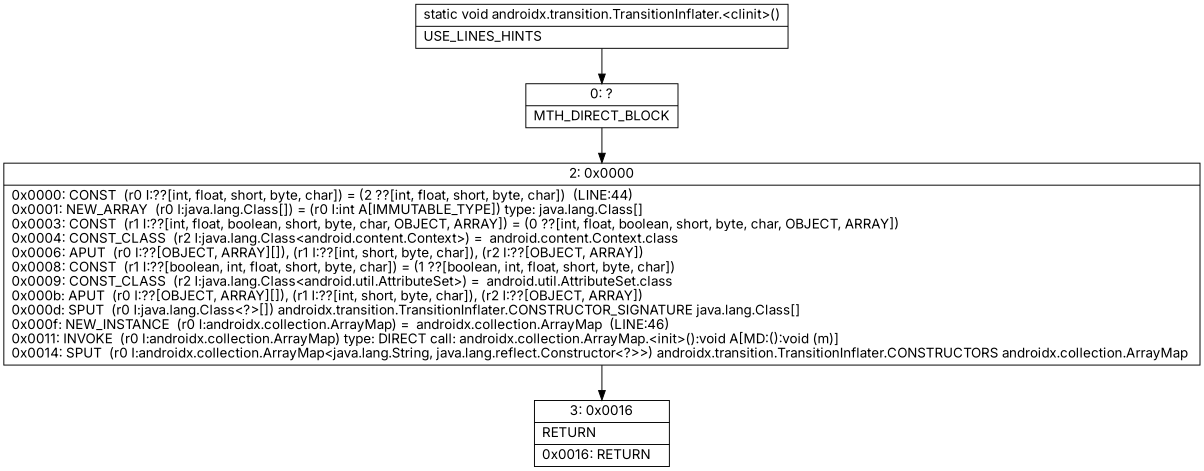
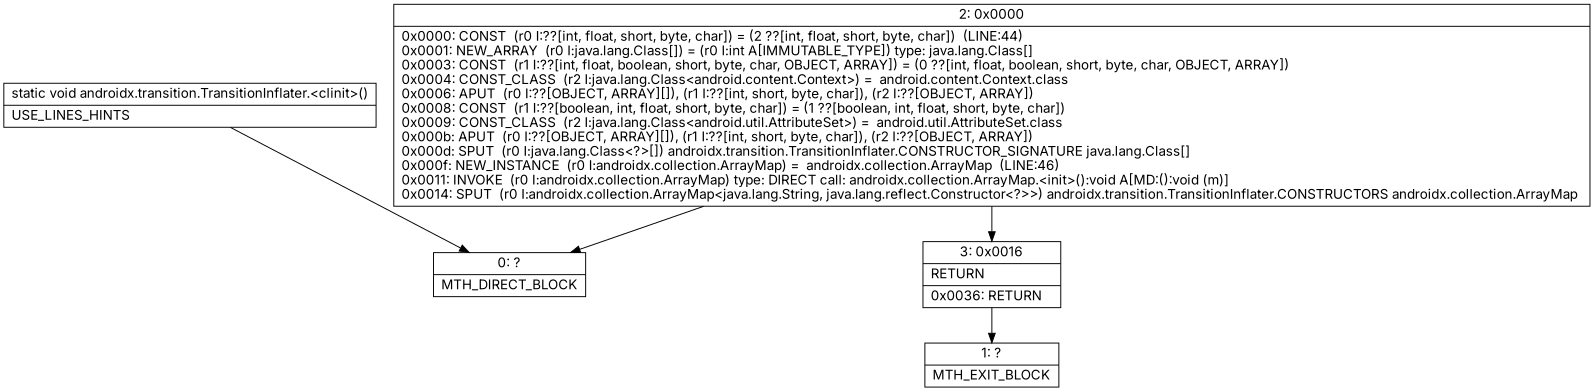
(602, 140) -> (642, 228)
none -> (992, 365)
(602, 455) -> (992, 296)
